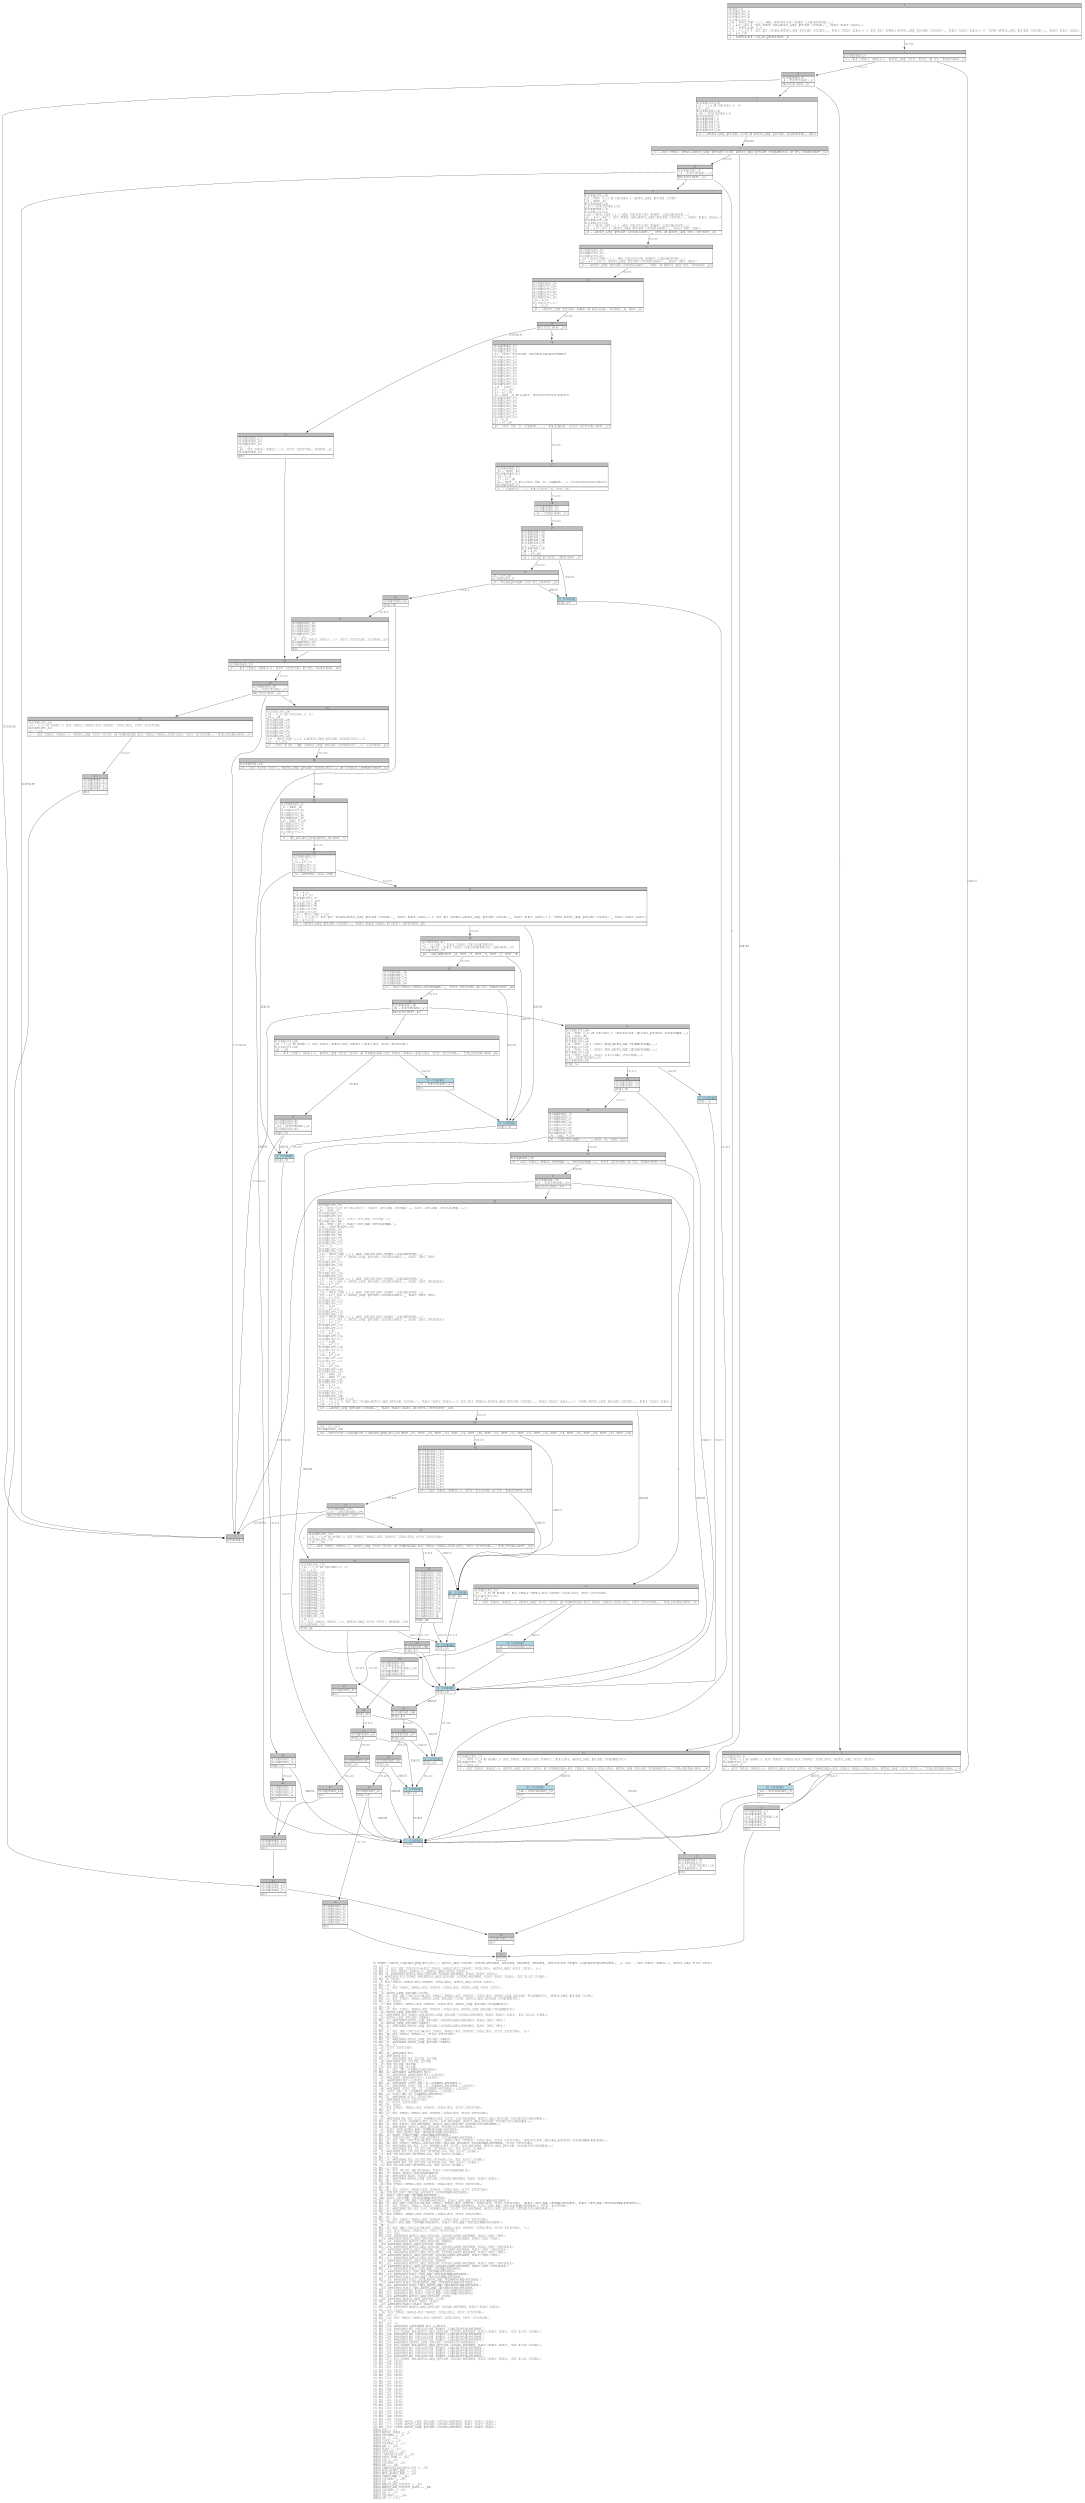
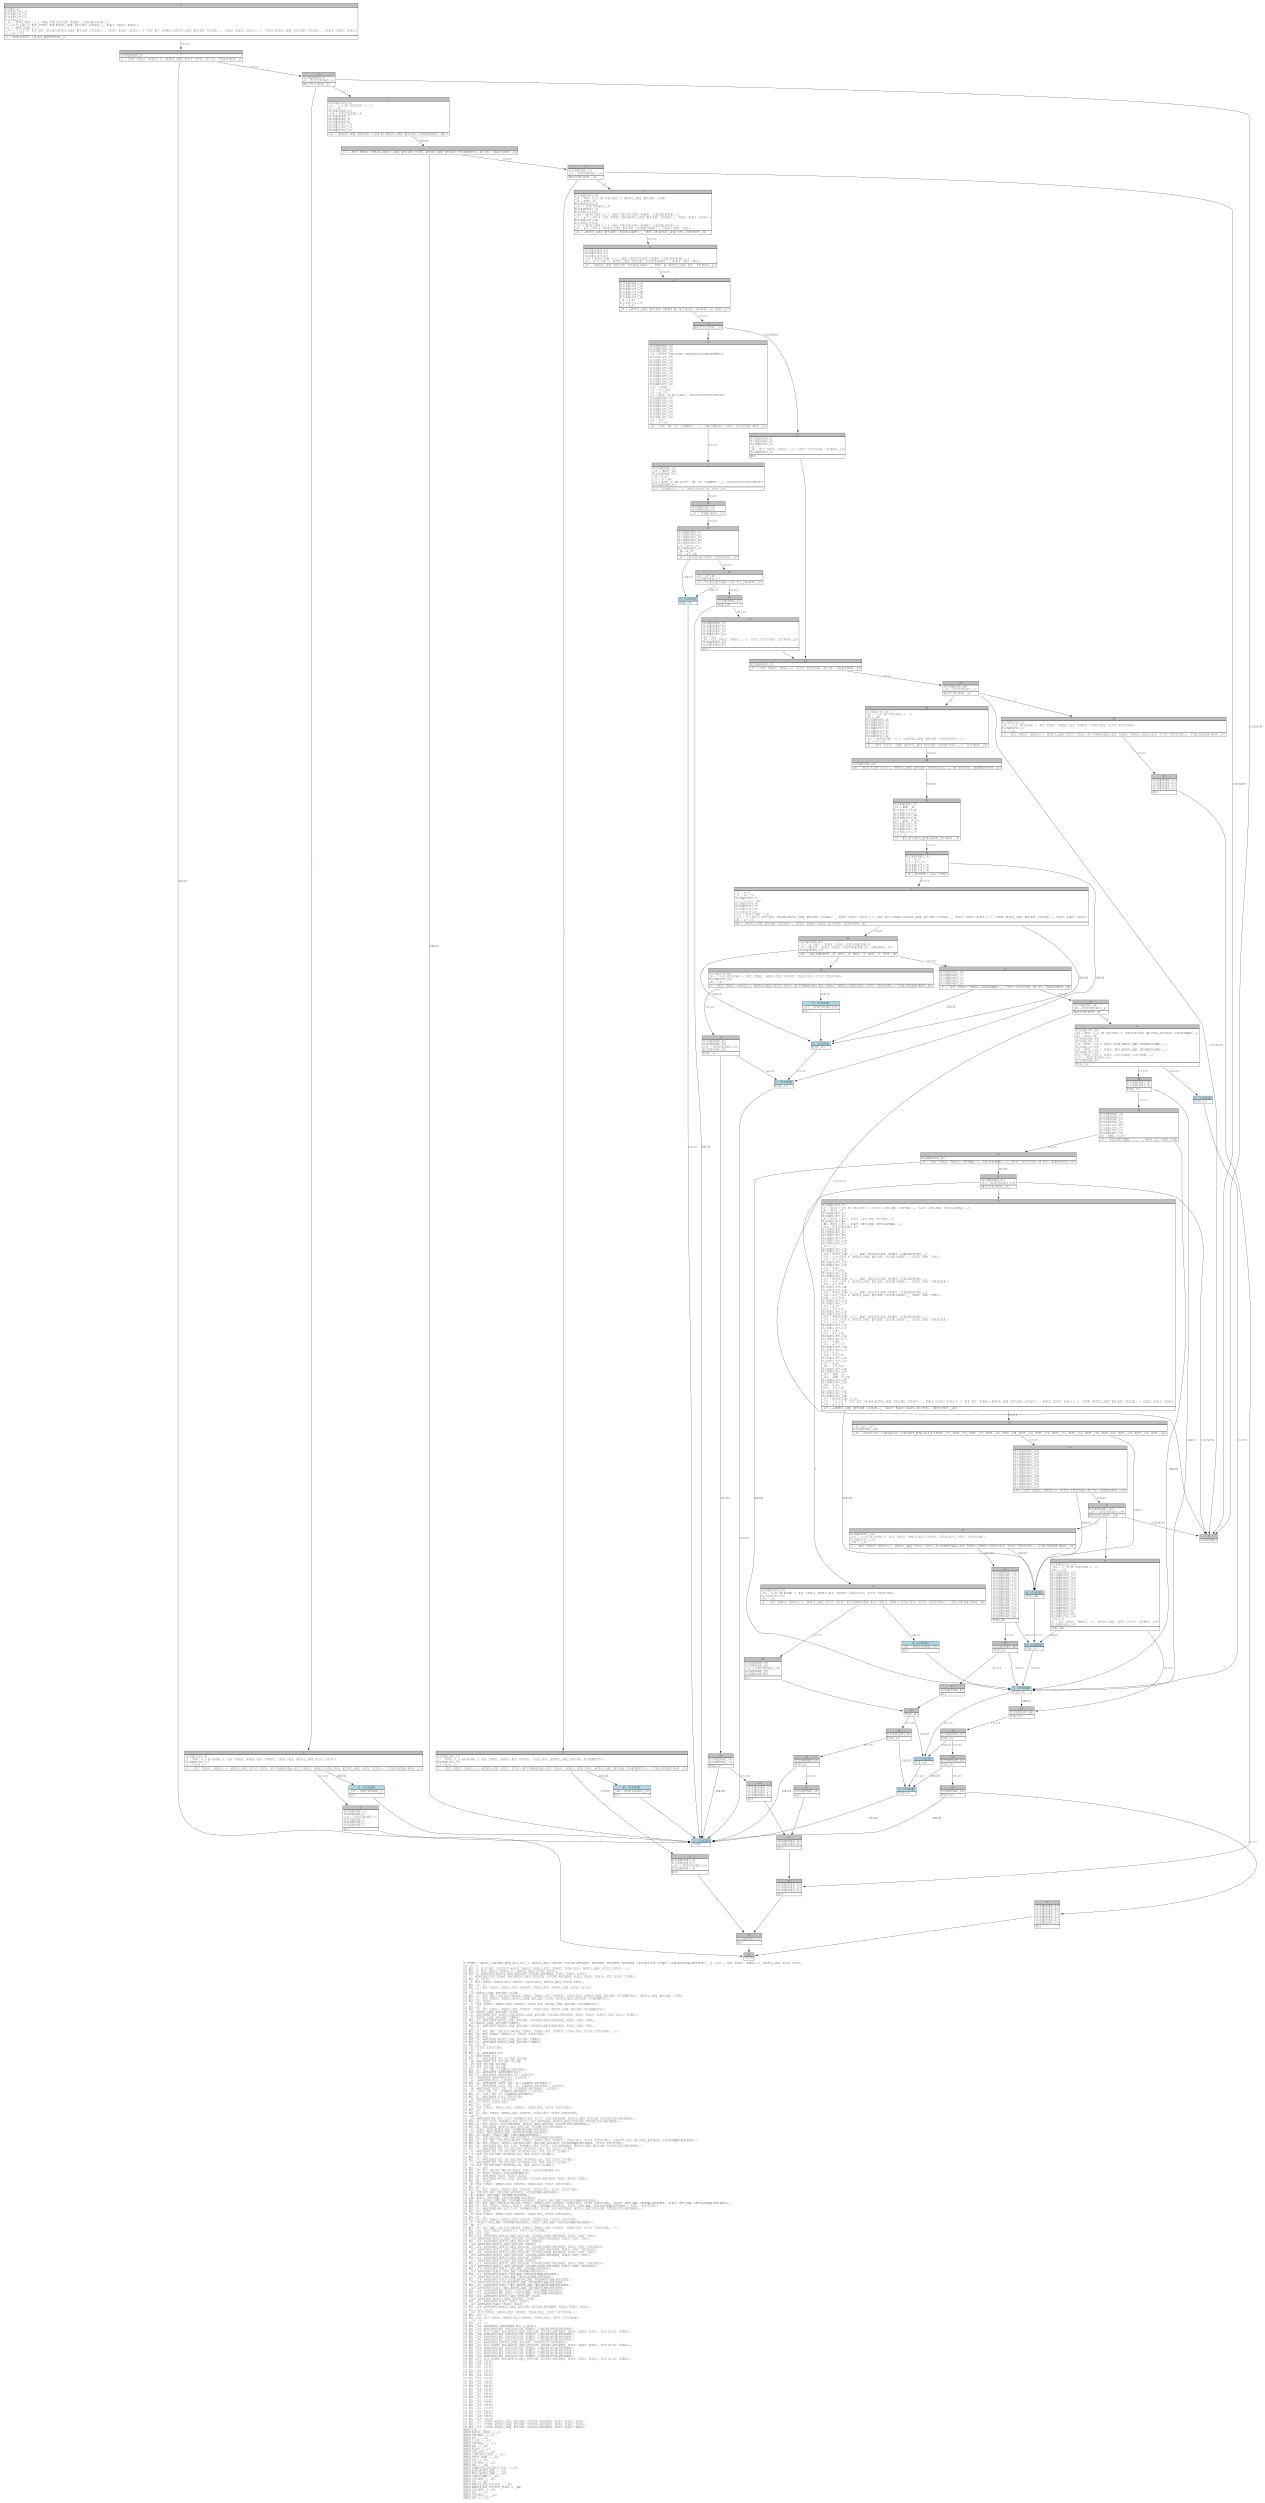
(400, 1024) -> (835, 961)
